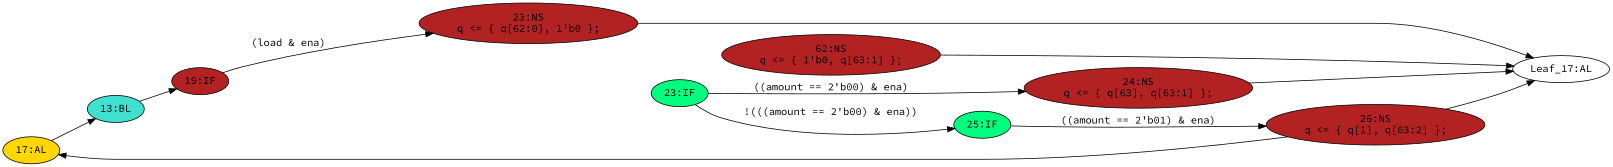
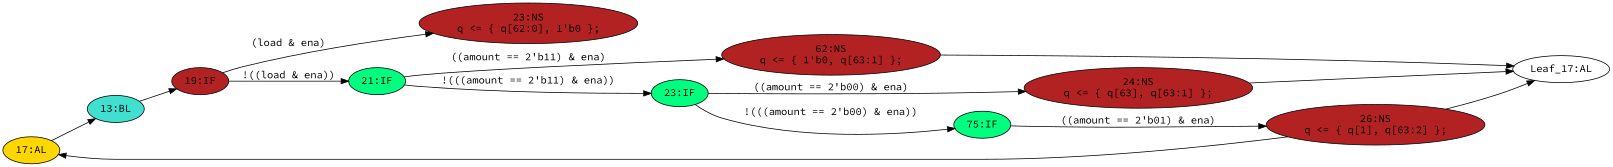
(1084, 23) -> none
none -> (377, 81)
(982, 125) -> (982, 125)
